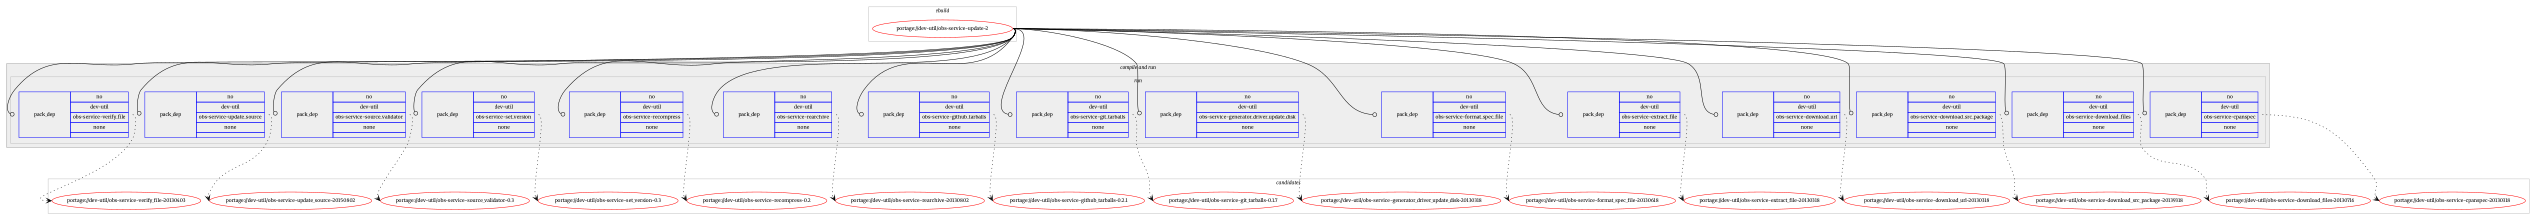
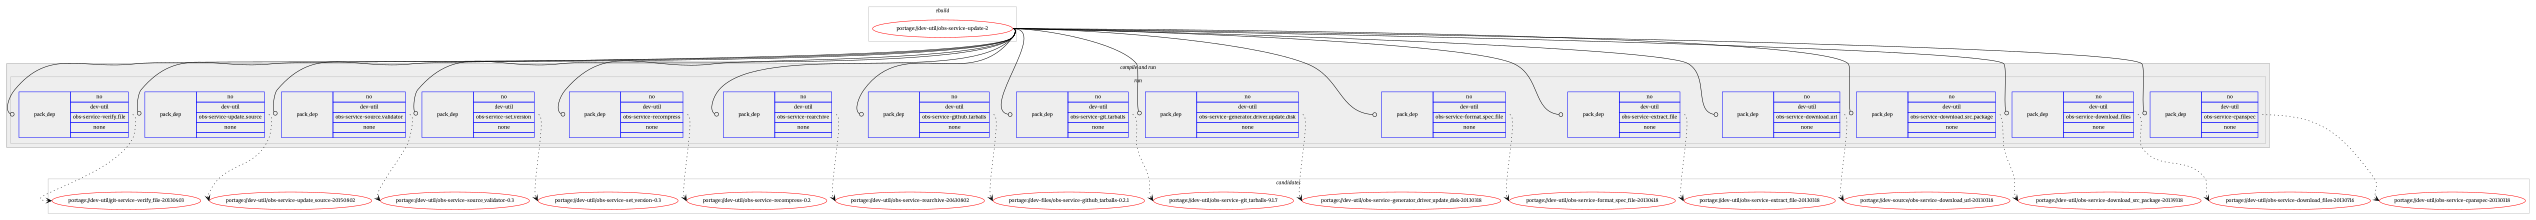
(126, 201) -> (126, 201)
(910, 201) -> (910, 201)
(1069, 201) -> (1069, 201)
(1224, 201) -> (1224, 201)
(1592, 201) -> (1592, 201)
(1927, 201) -> (1927, 201)
